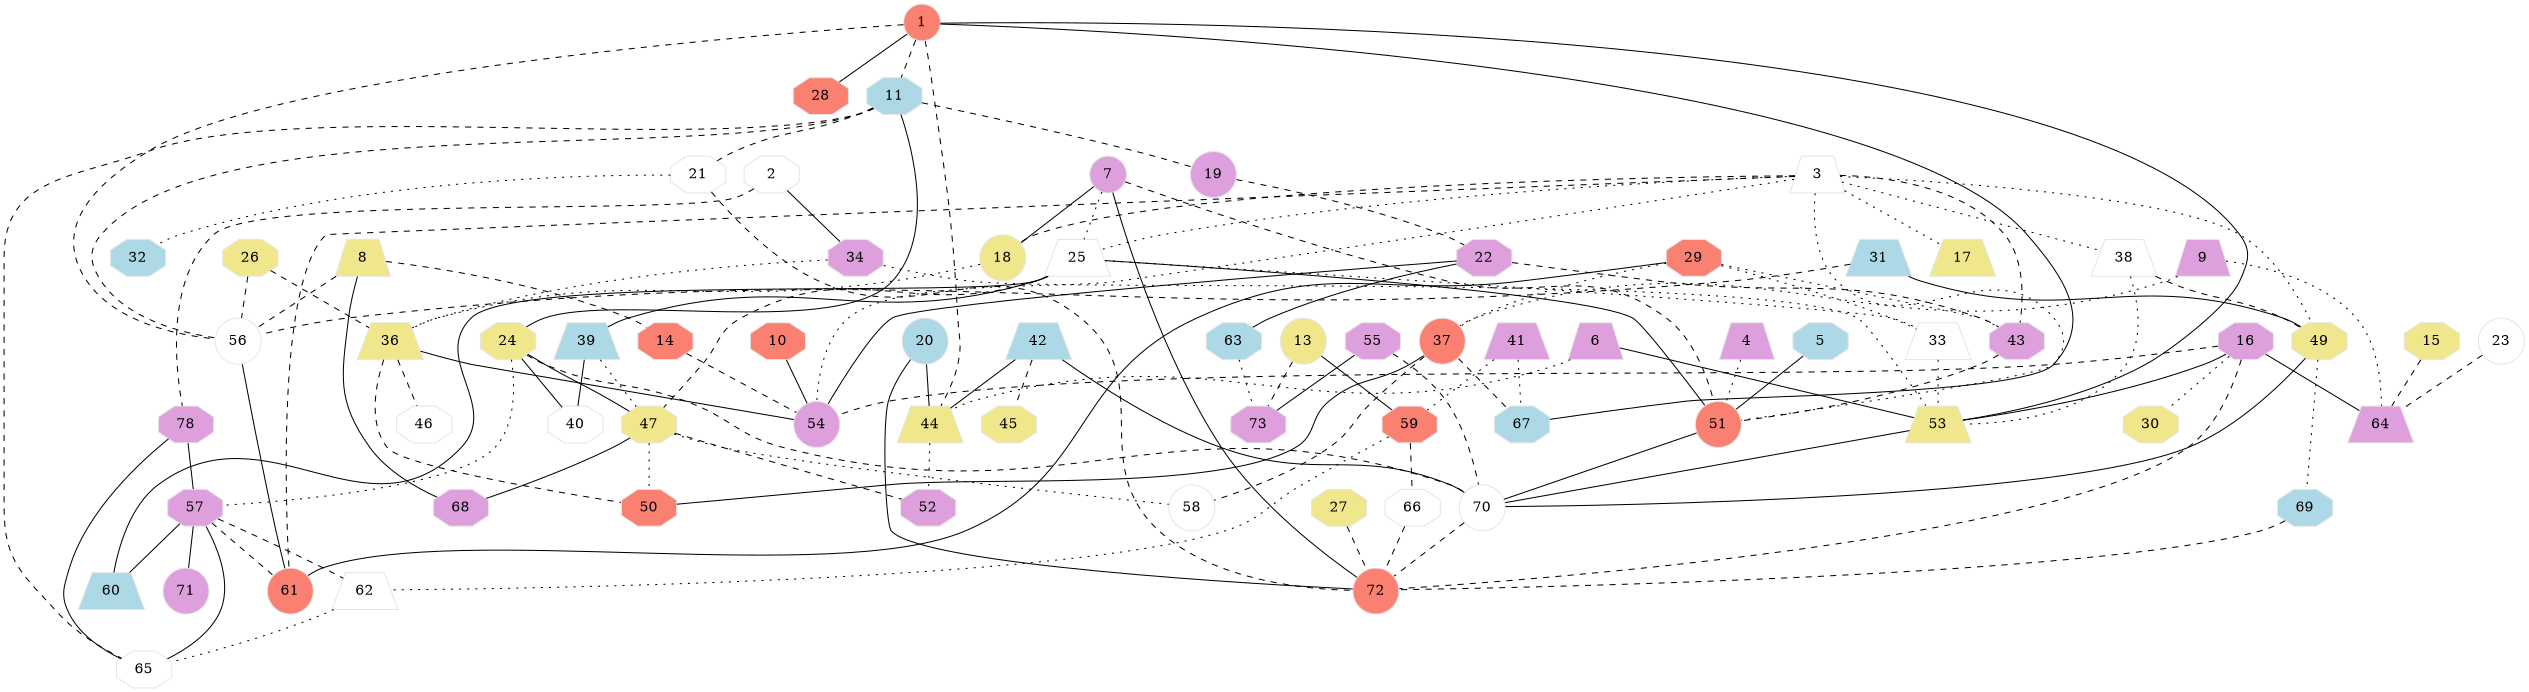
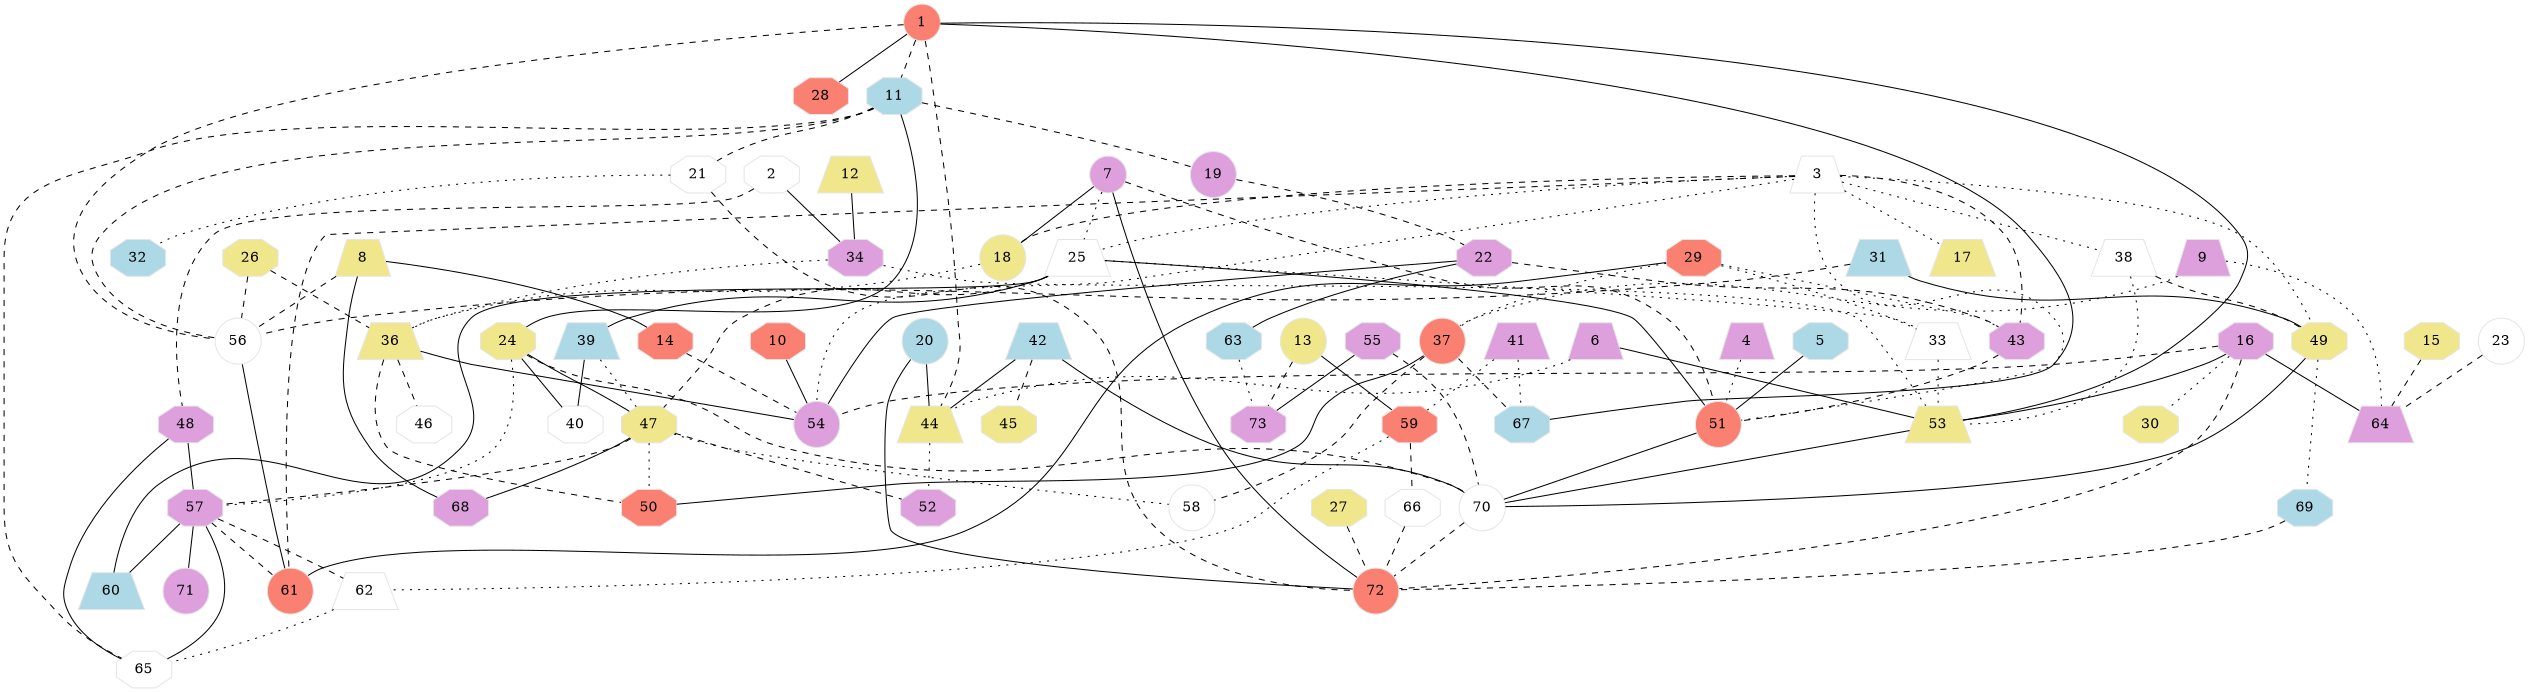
none -> (850, 175)
(519, 285) -> (519, 285)
(186, 424) -> (186, 424)
none -> (450, 479)
